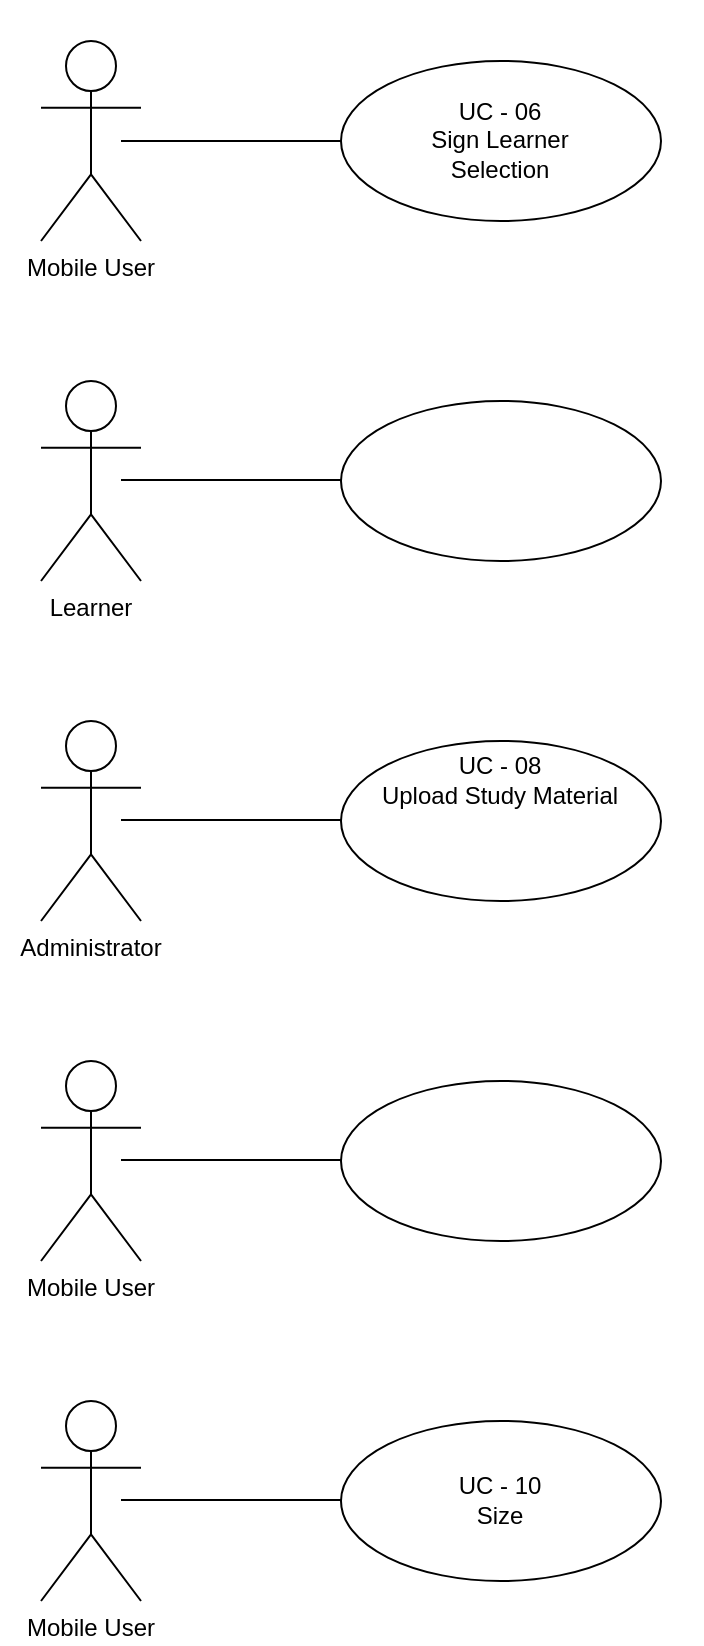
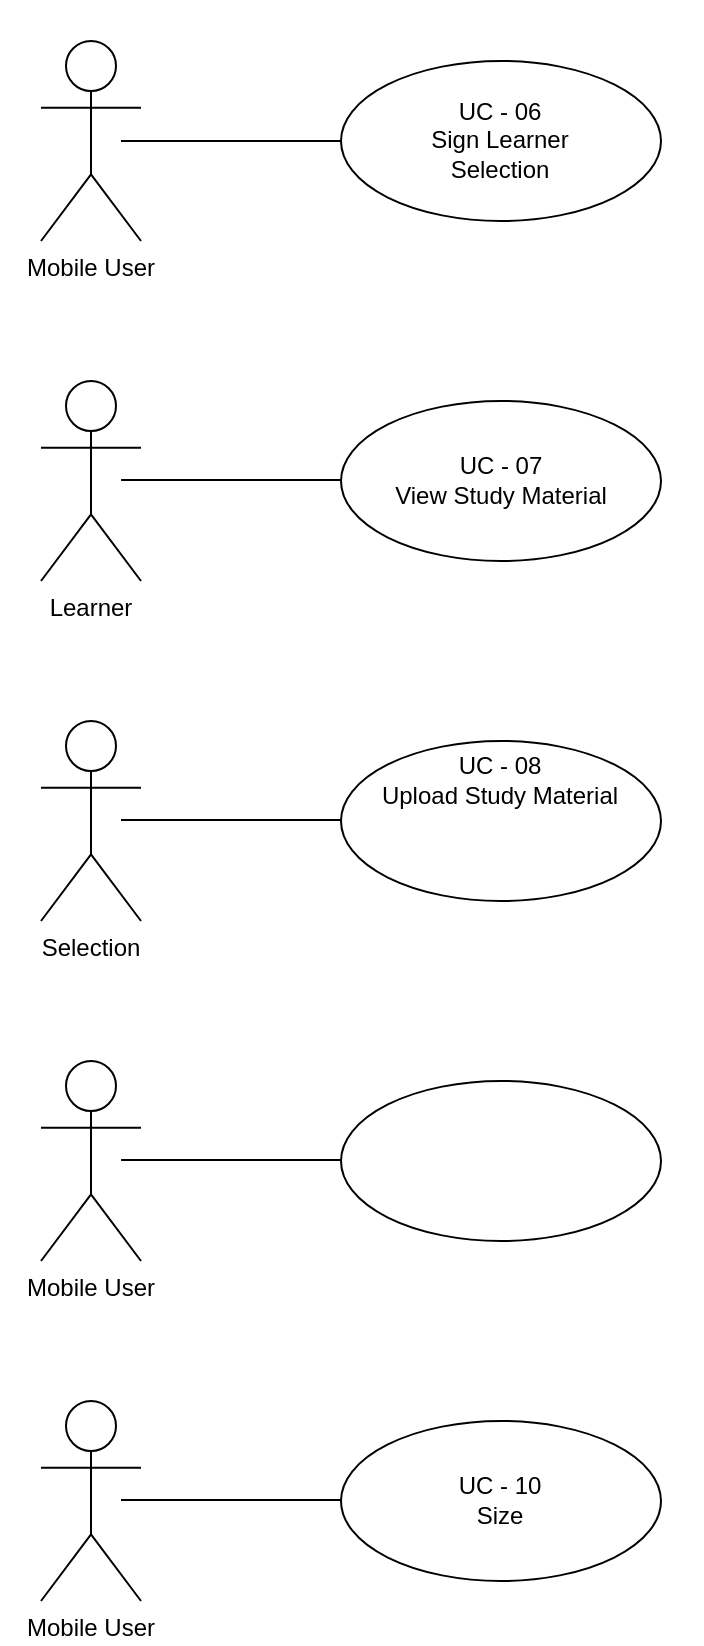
none -> (501, 481)
(92, 949) -> (92, 949)
